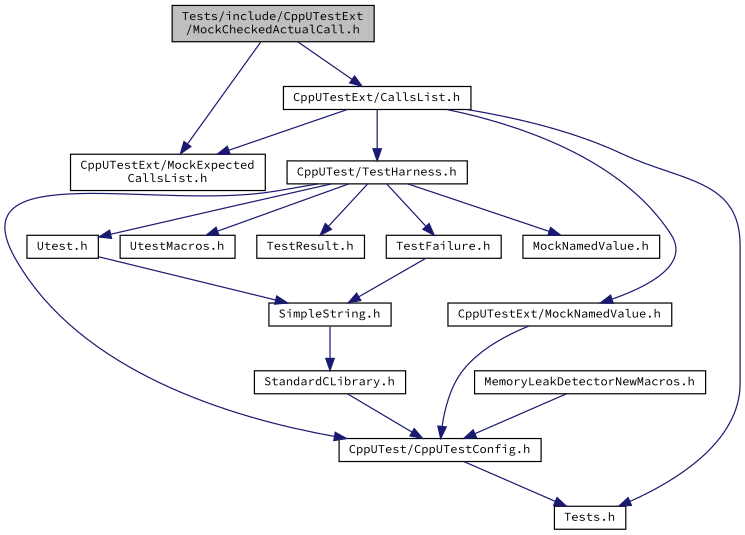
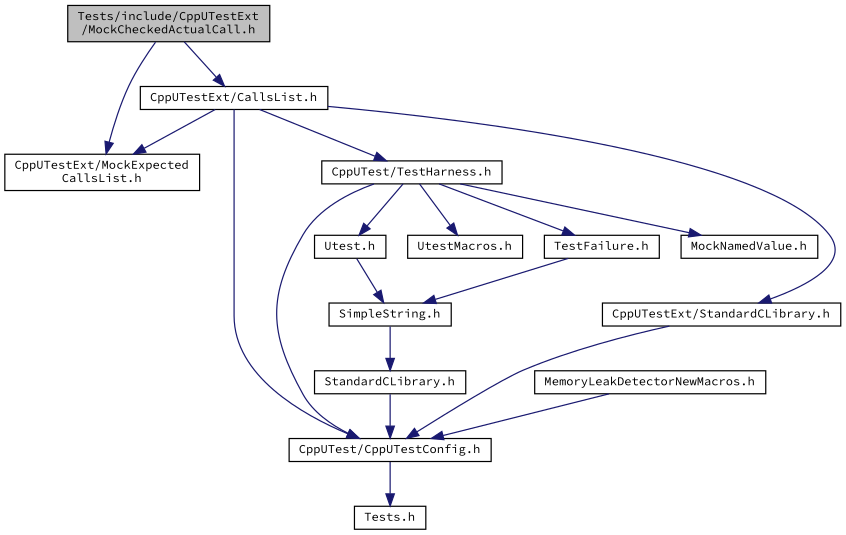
(739, 238) -> (234, 299)
(311, 247) -> none
(560, 315) -> (722, 315)
